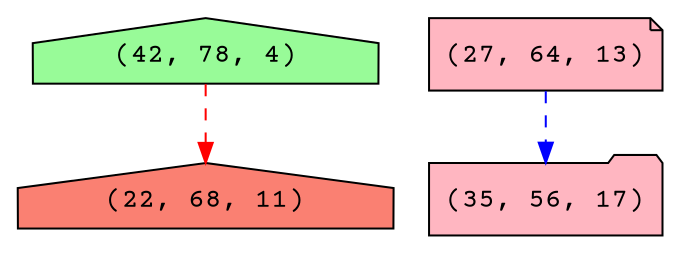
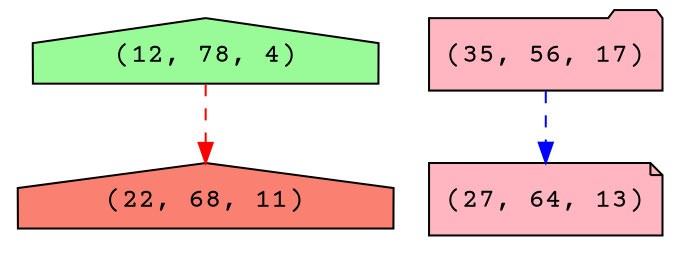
(206, 54) -> (206, 54)
(546, 117) -> (546, 117)
